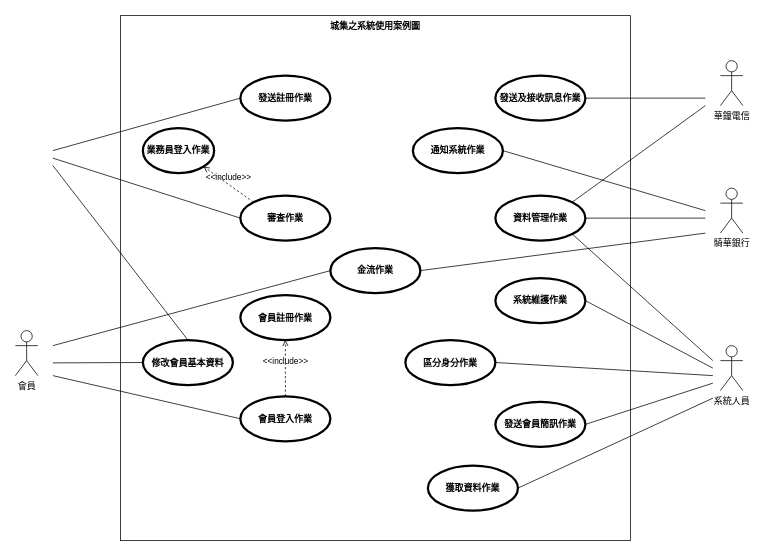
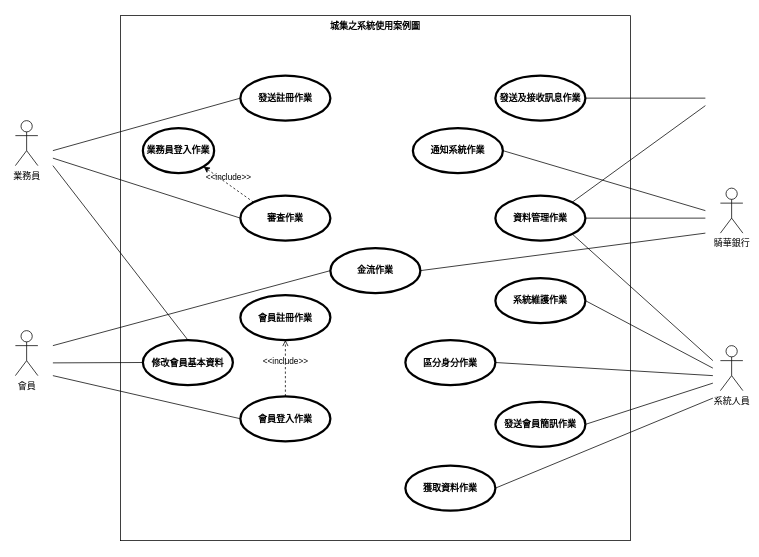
(732, 83) -> none
none -> (27, 143)
(207, 169) -> (208, 170)
(473, 488) -> (450, 488)
